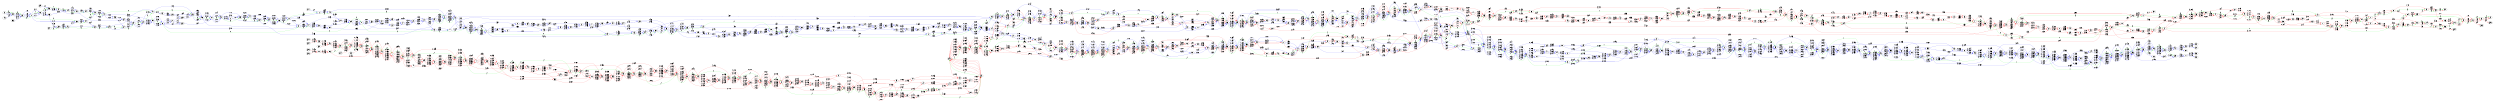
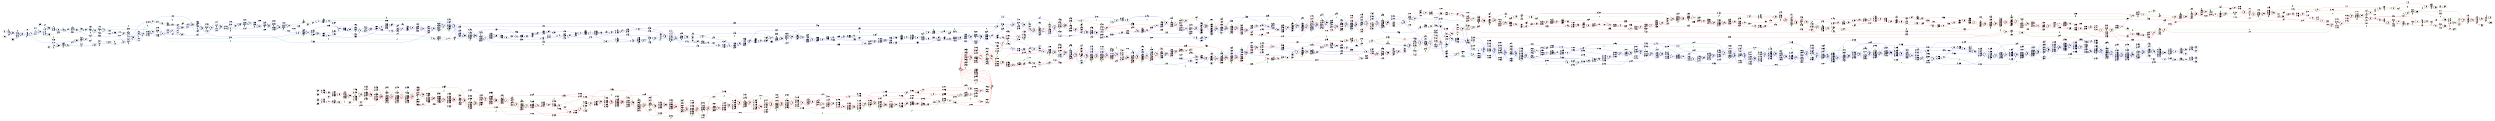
(1203, 26) -> (1200, 34)
(518, 27) -> (516, 33)
none -> (1068, 36)
